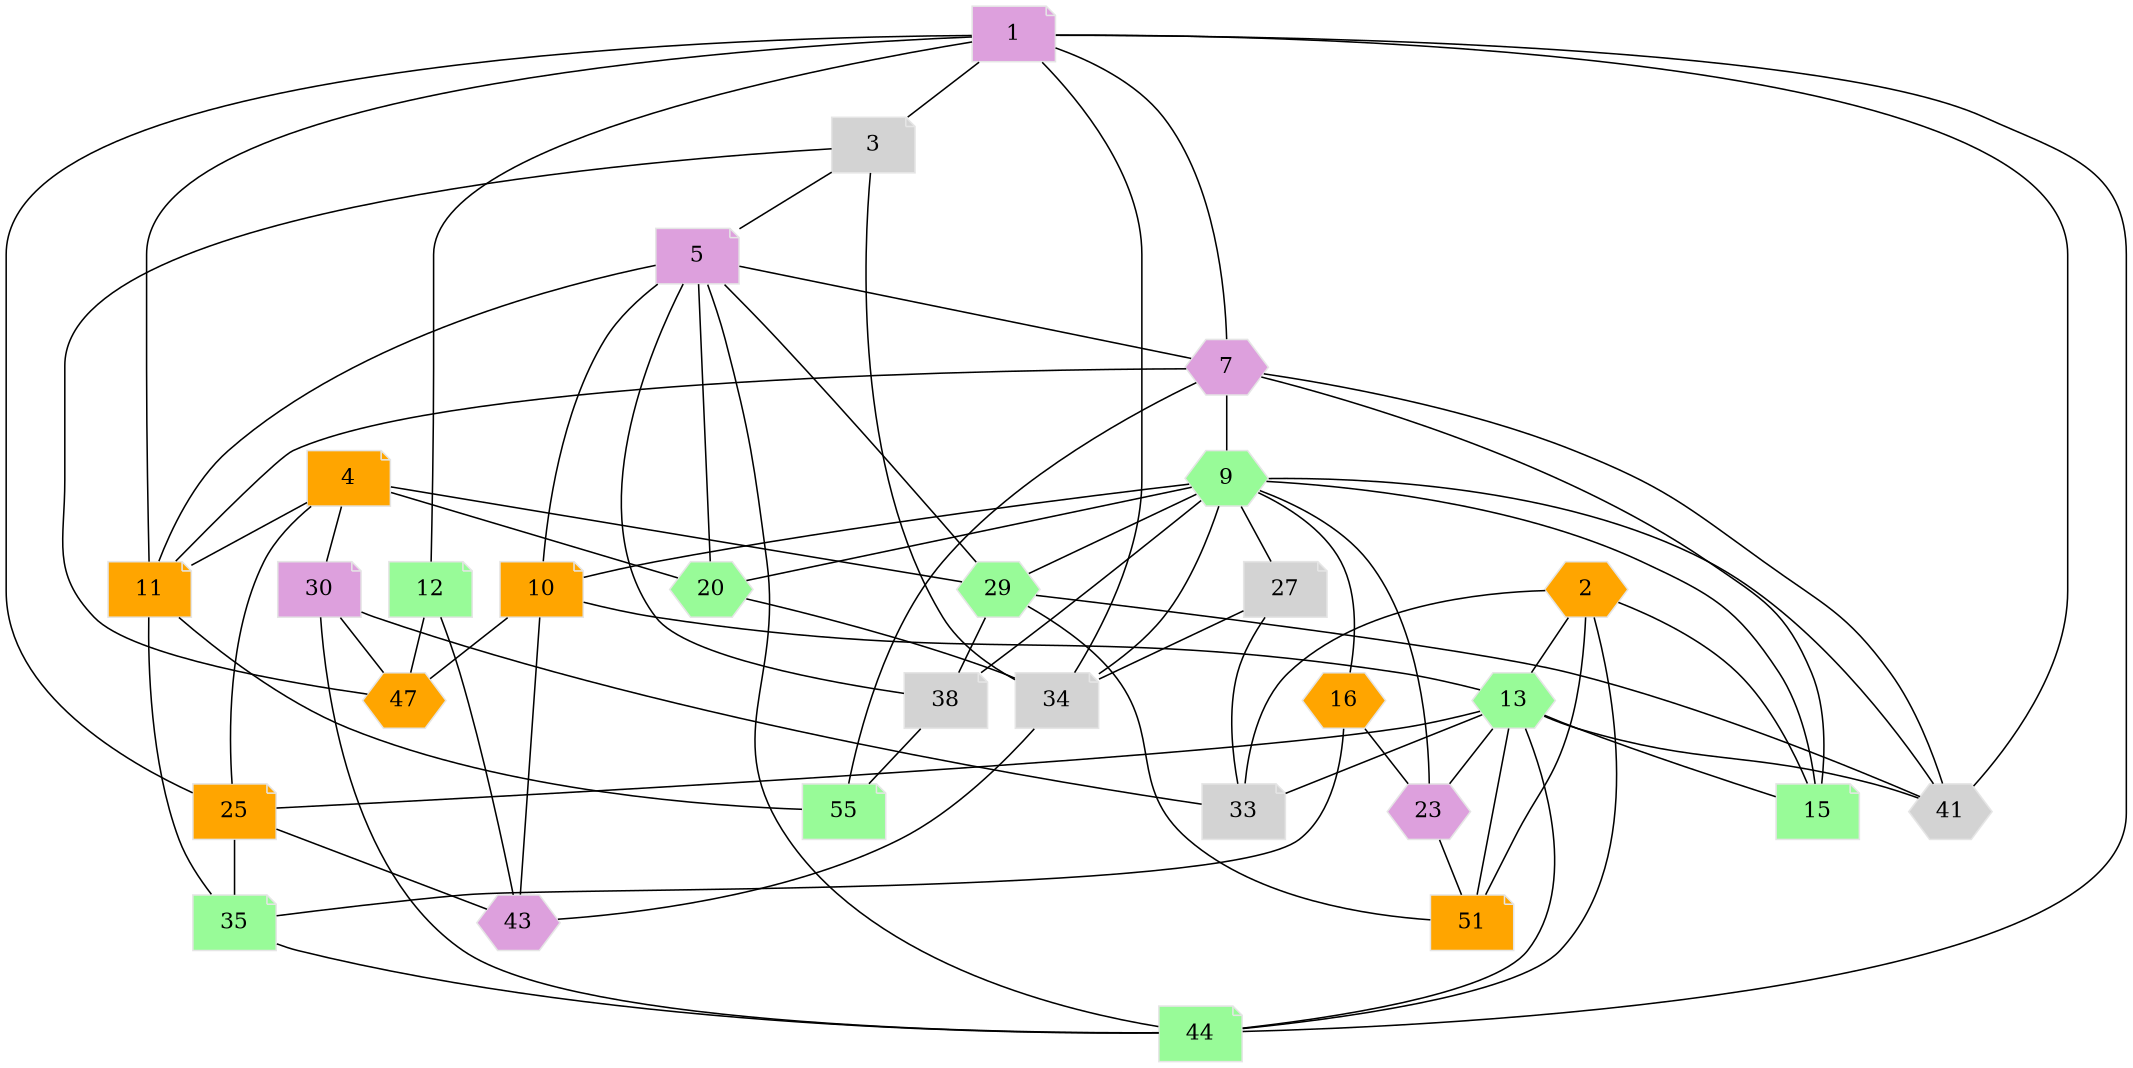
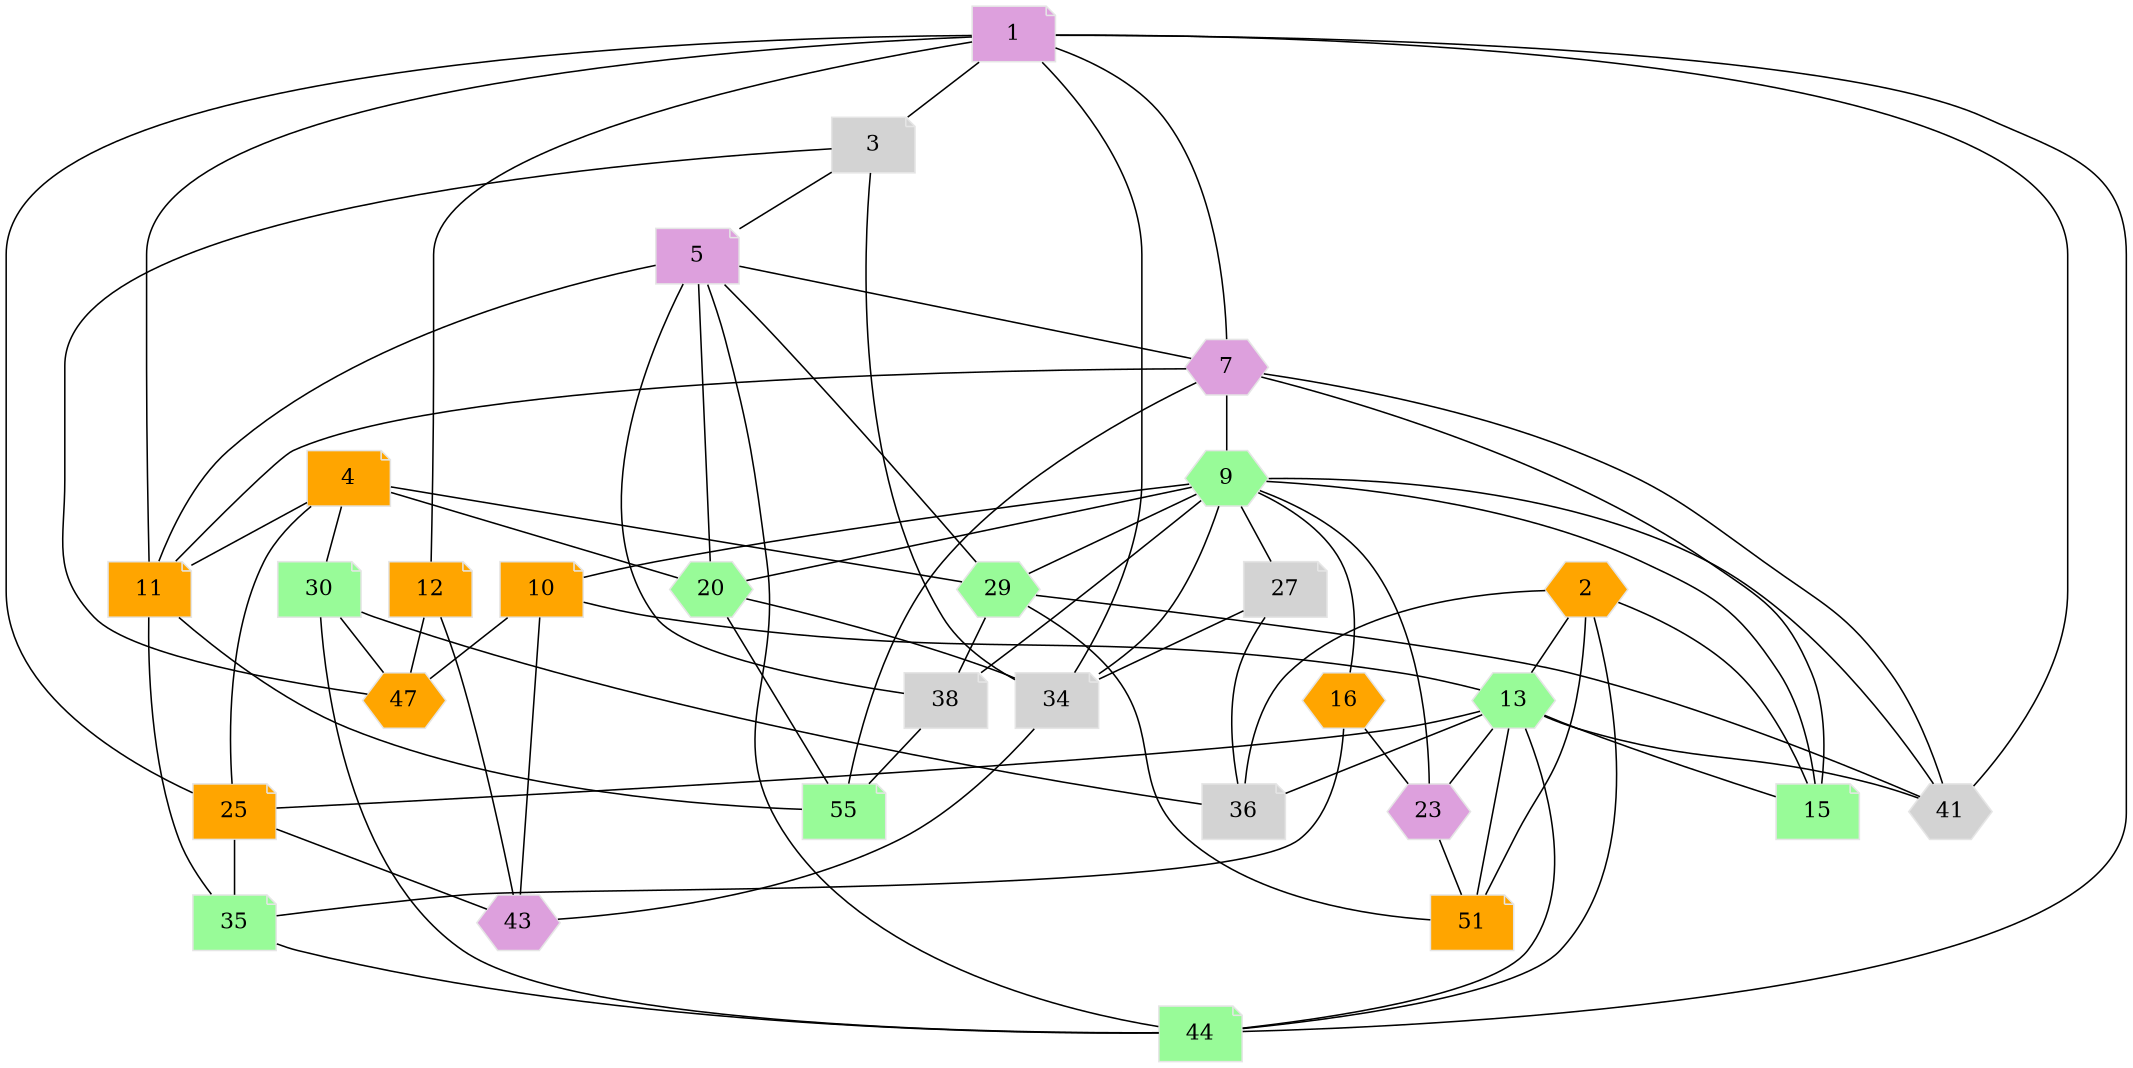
(573, 410) -> none
(319, 589) -> (319, 589)
(431, 589) -> (431, 589)
none -> (778, 700)
(1244, 812) -> (1244, 812)
